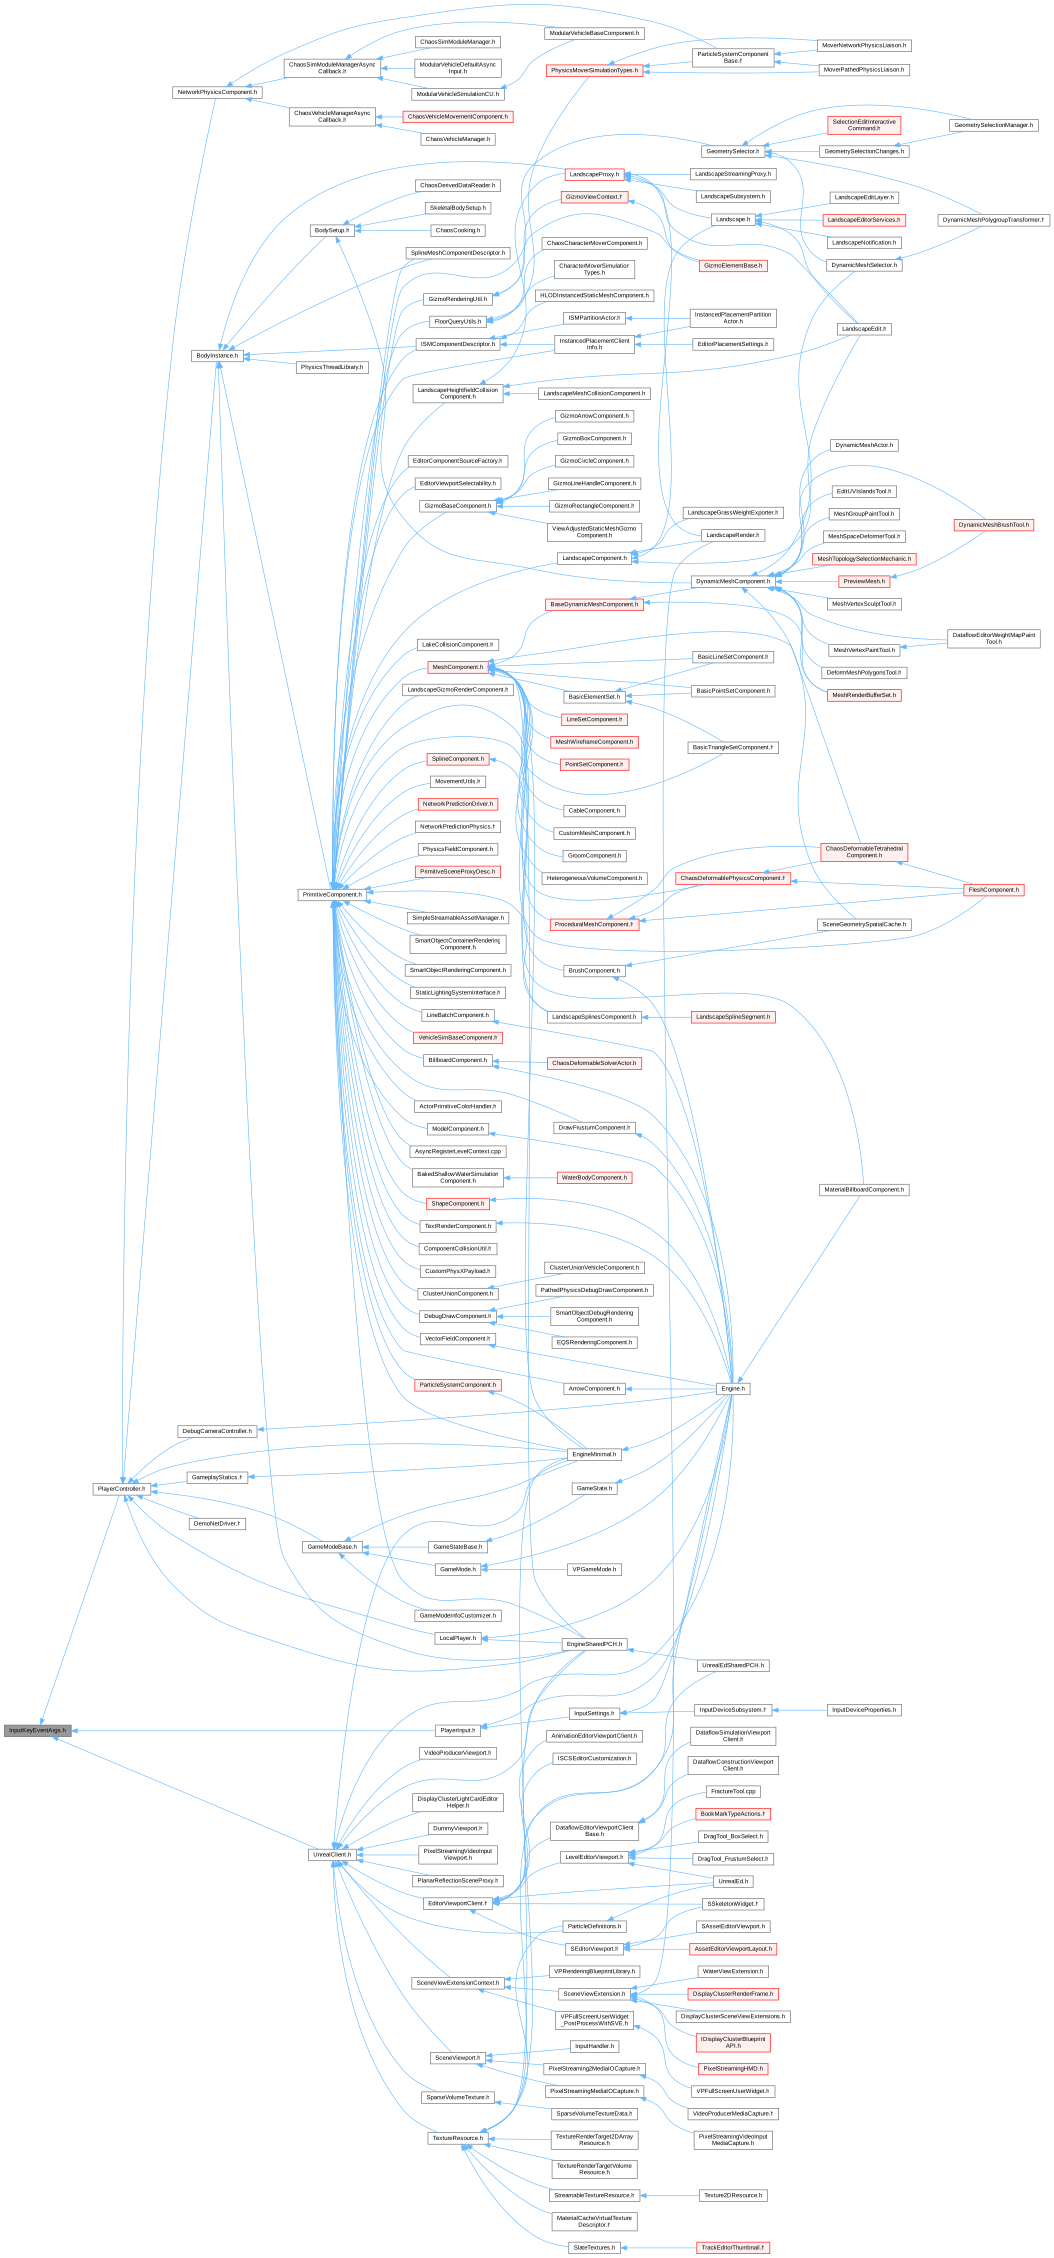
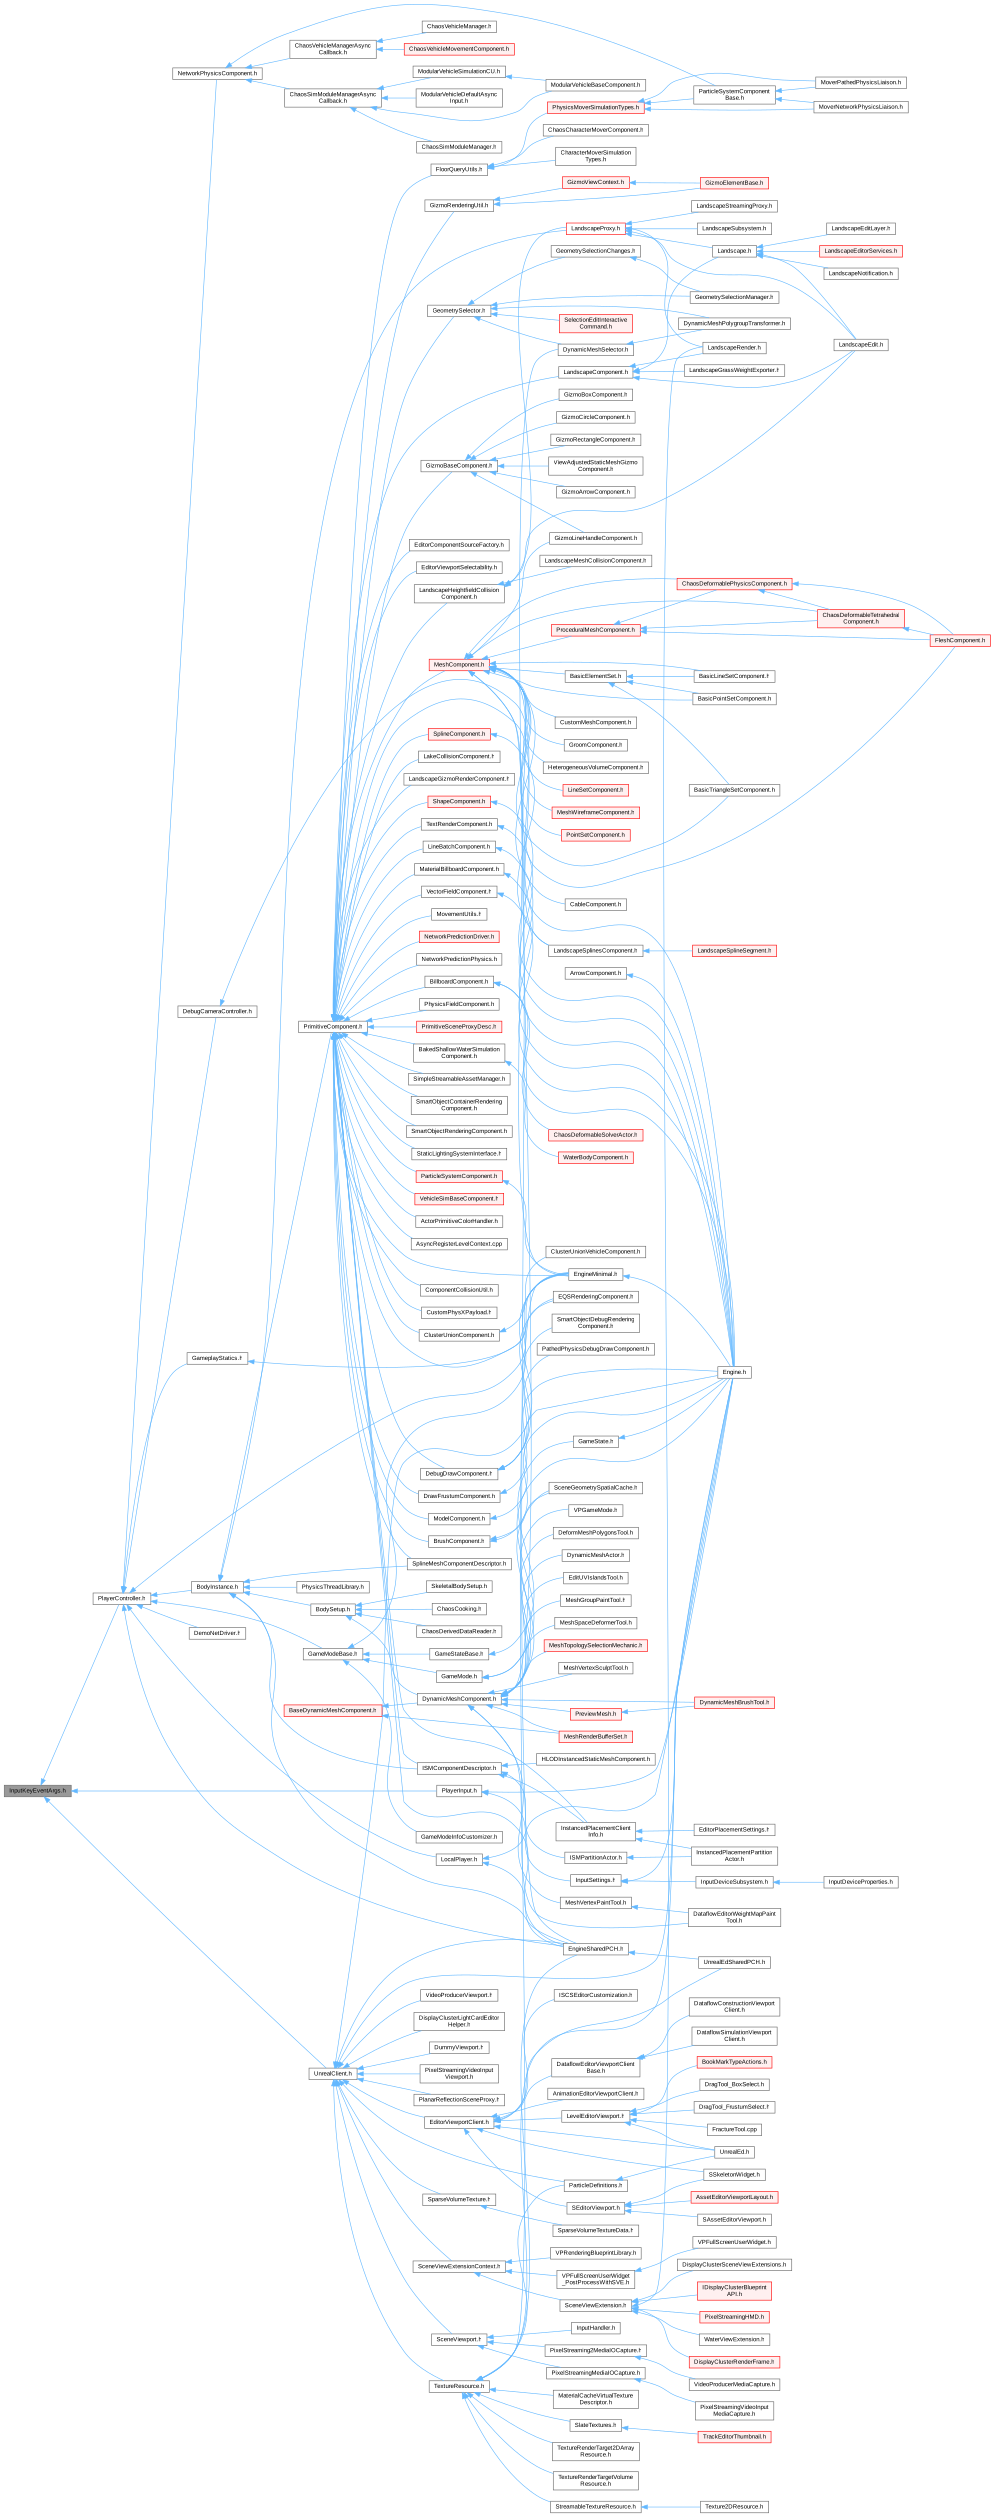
(524, 638) -> (502, 625)
(369, 1275) -> (372, 1287)
(801, 1287) -> (649, 1075)
